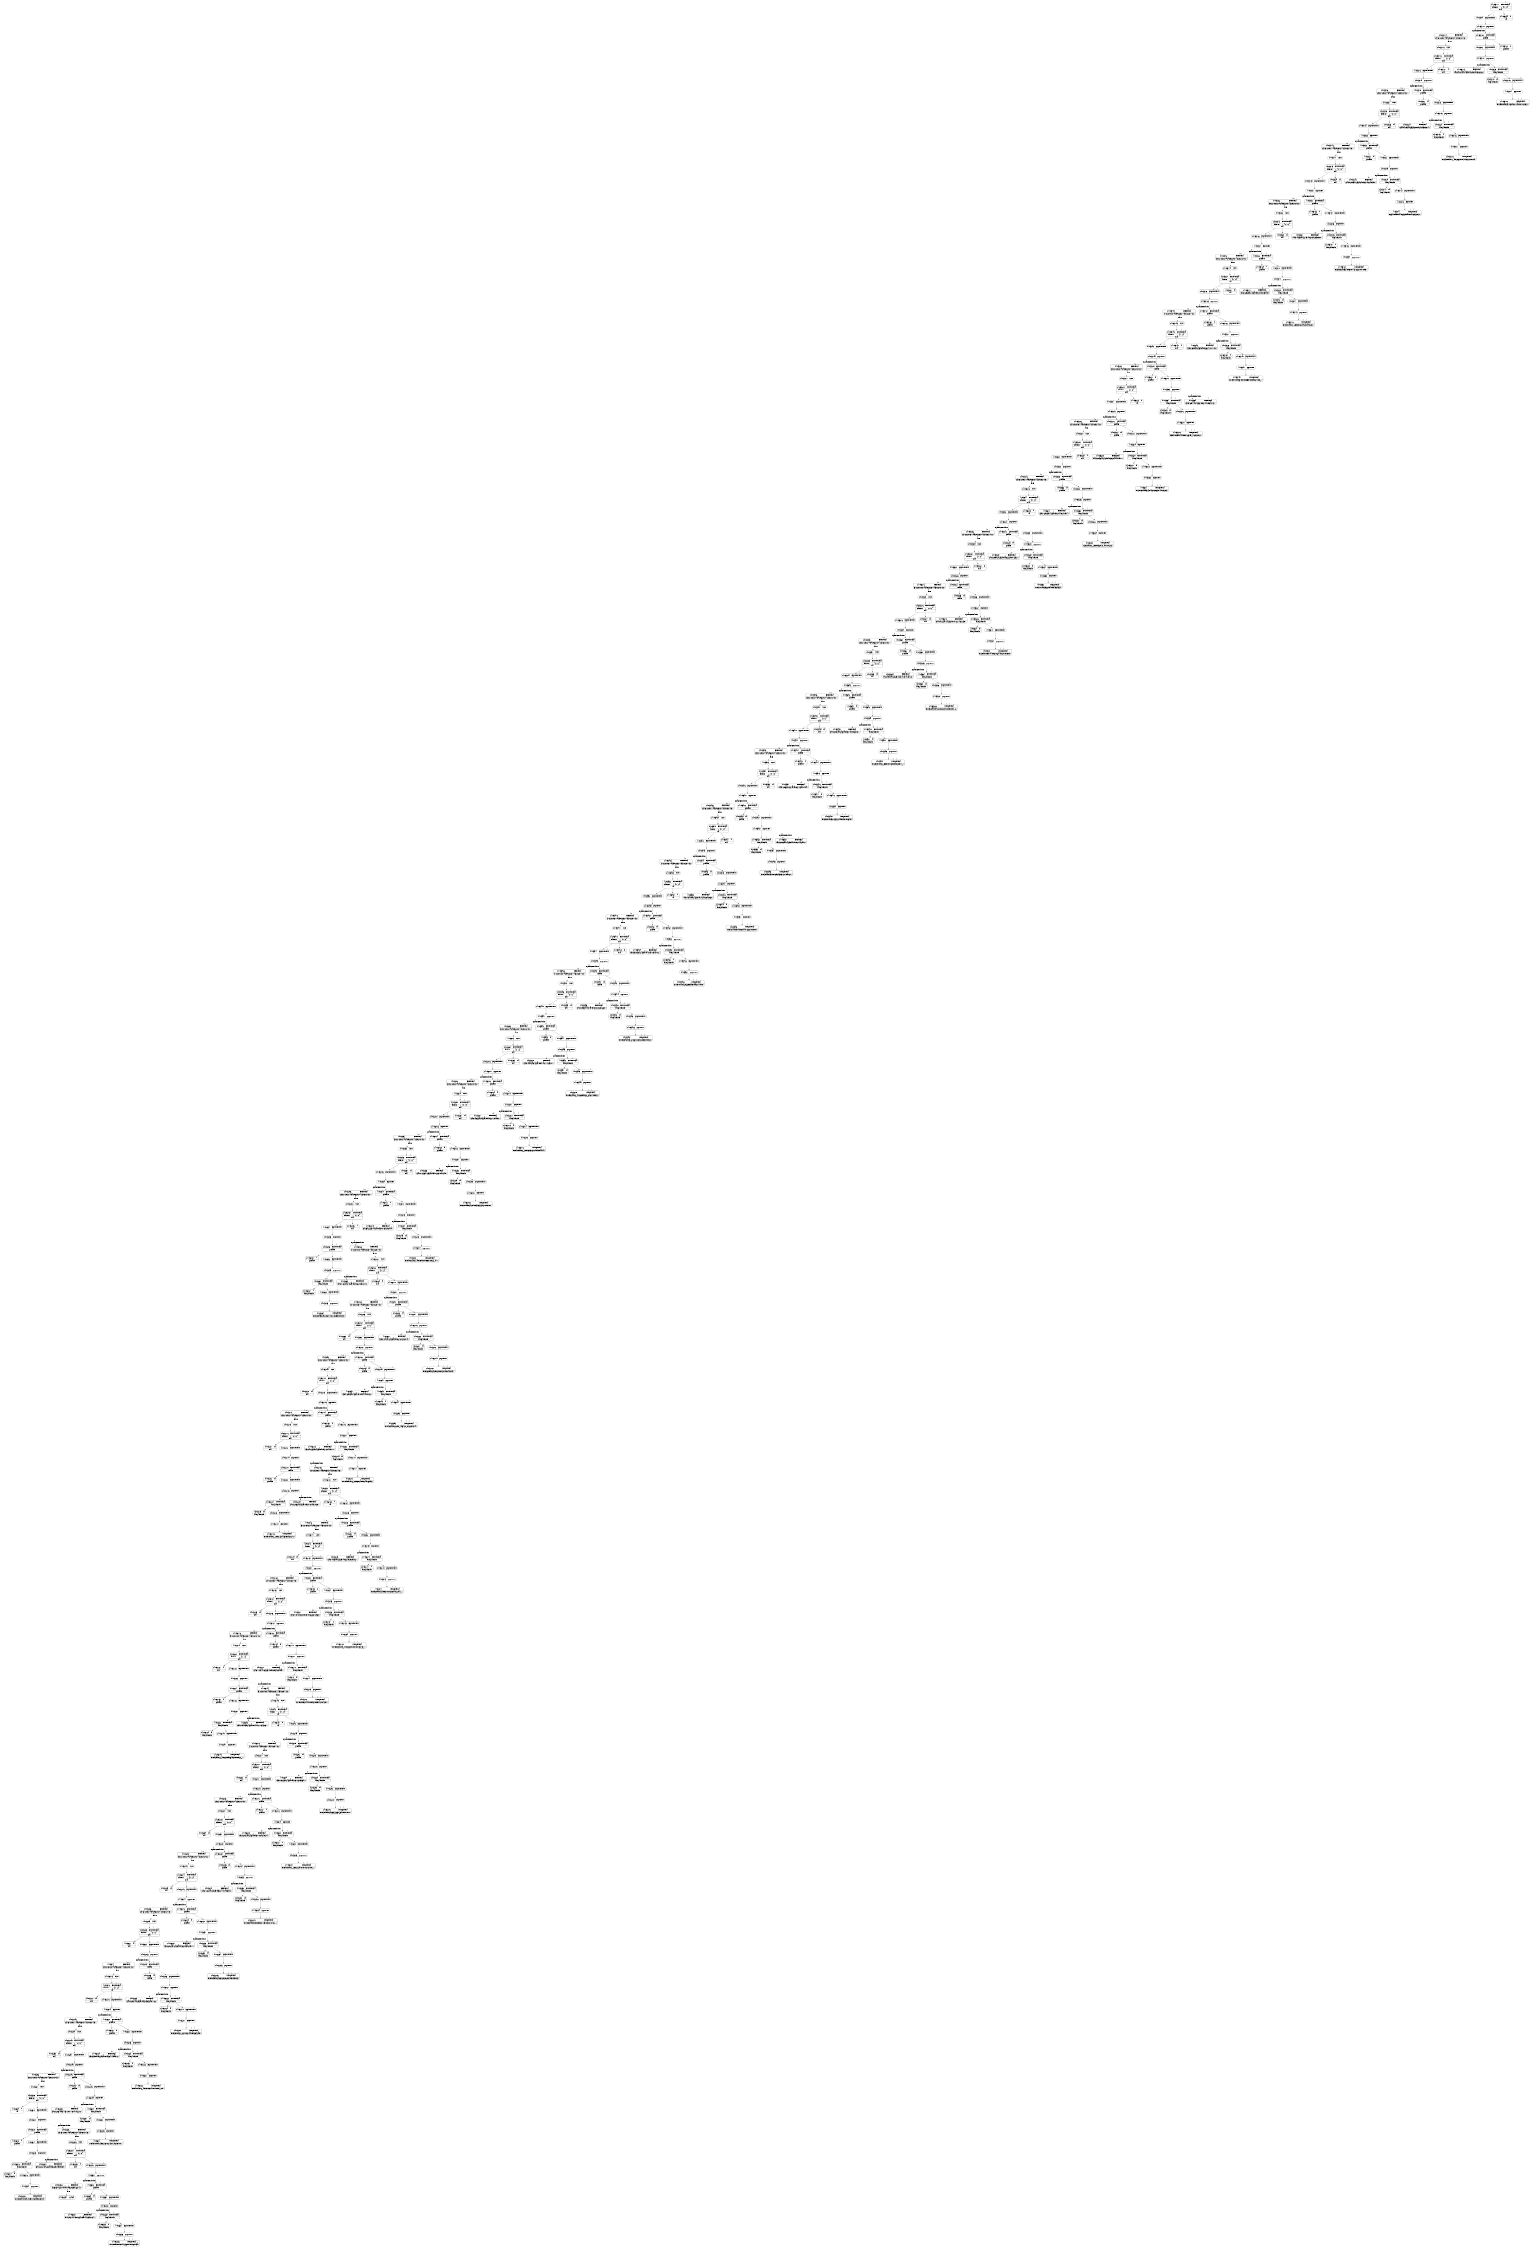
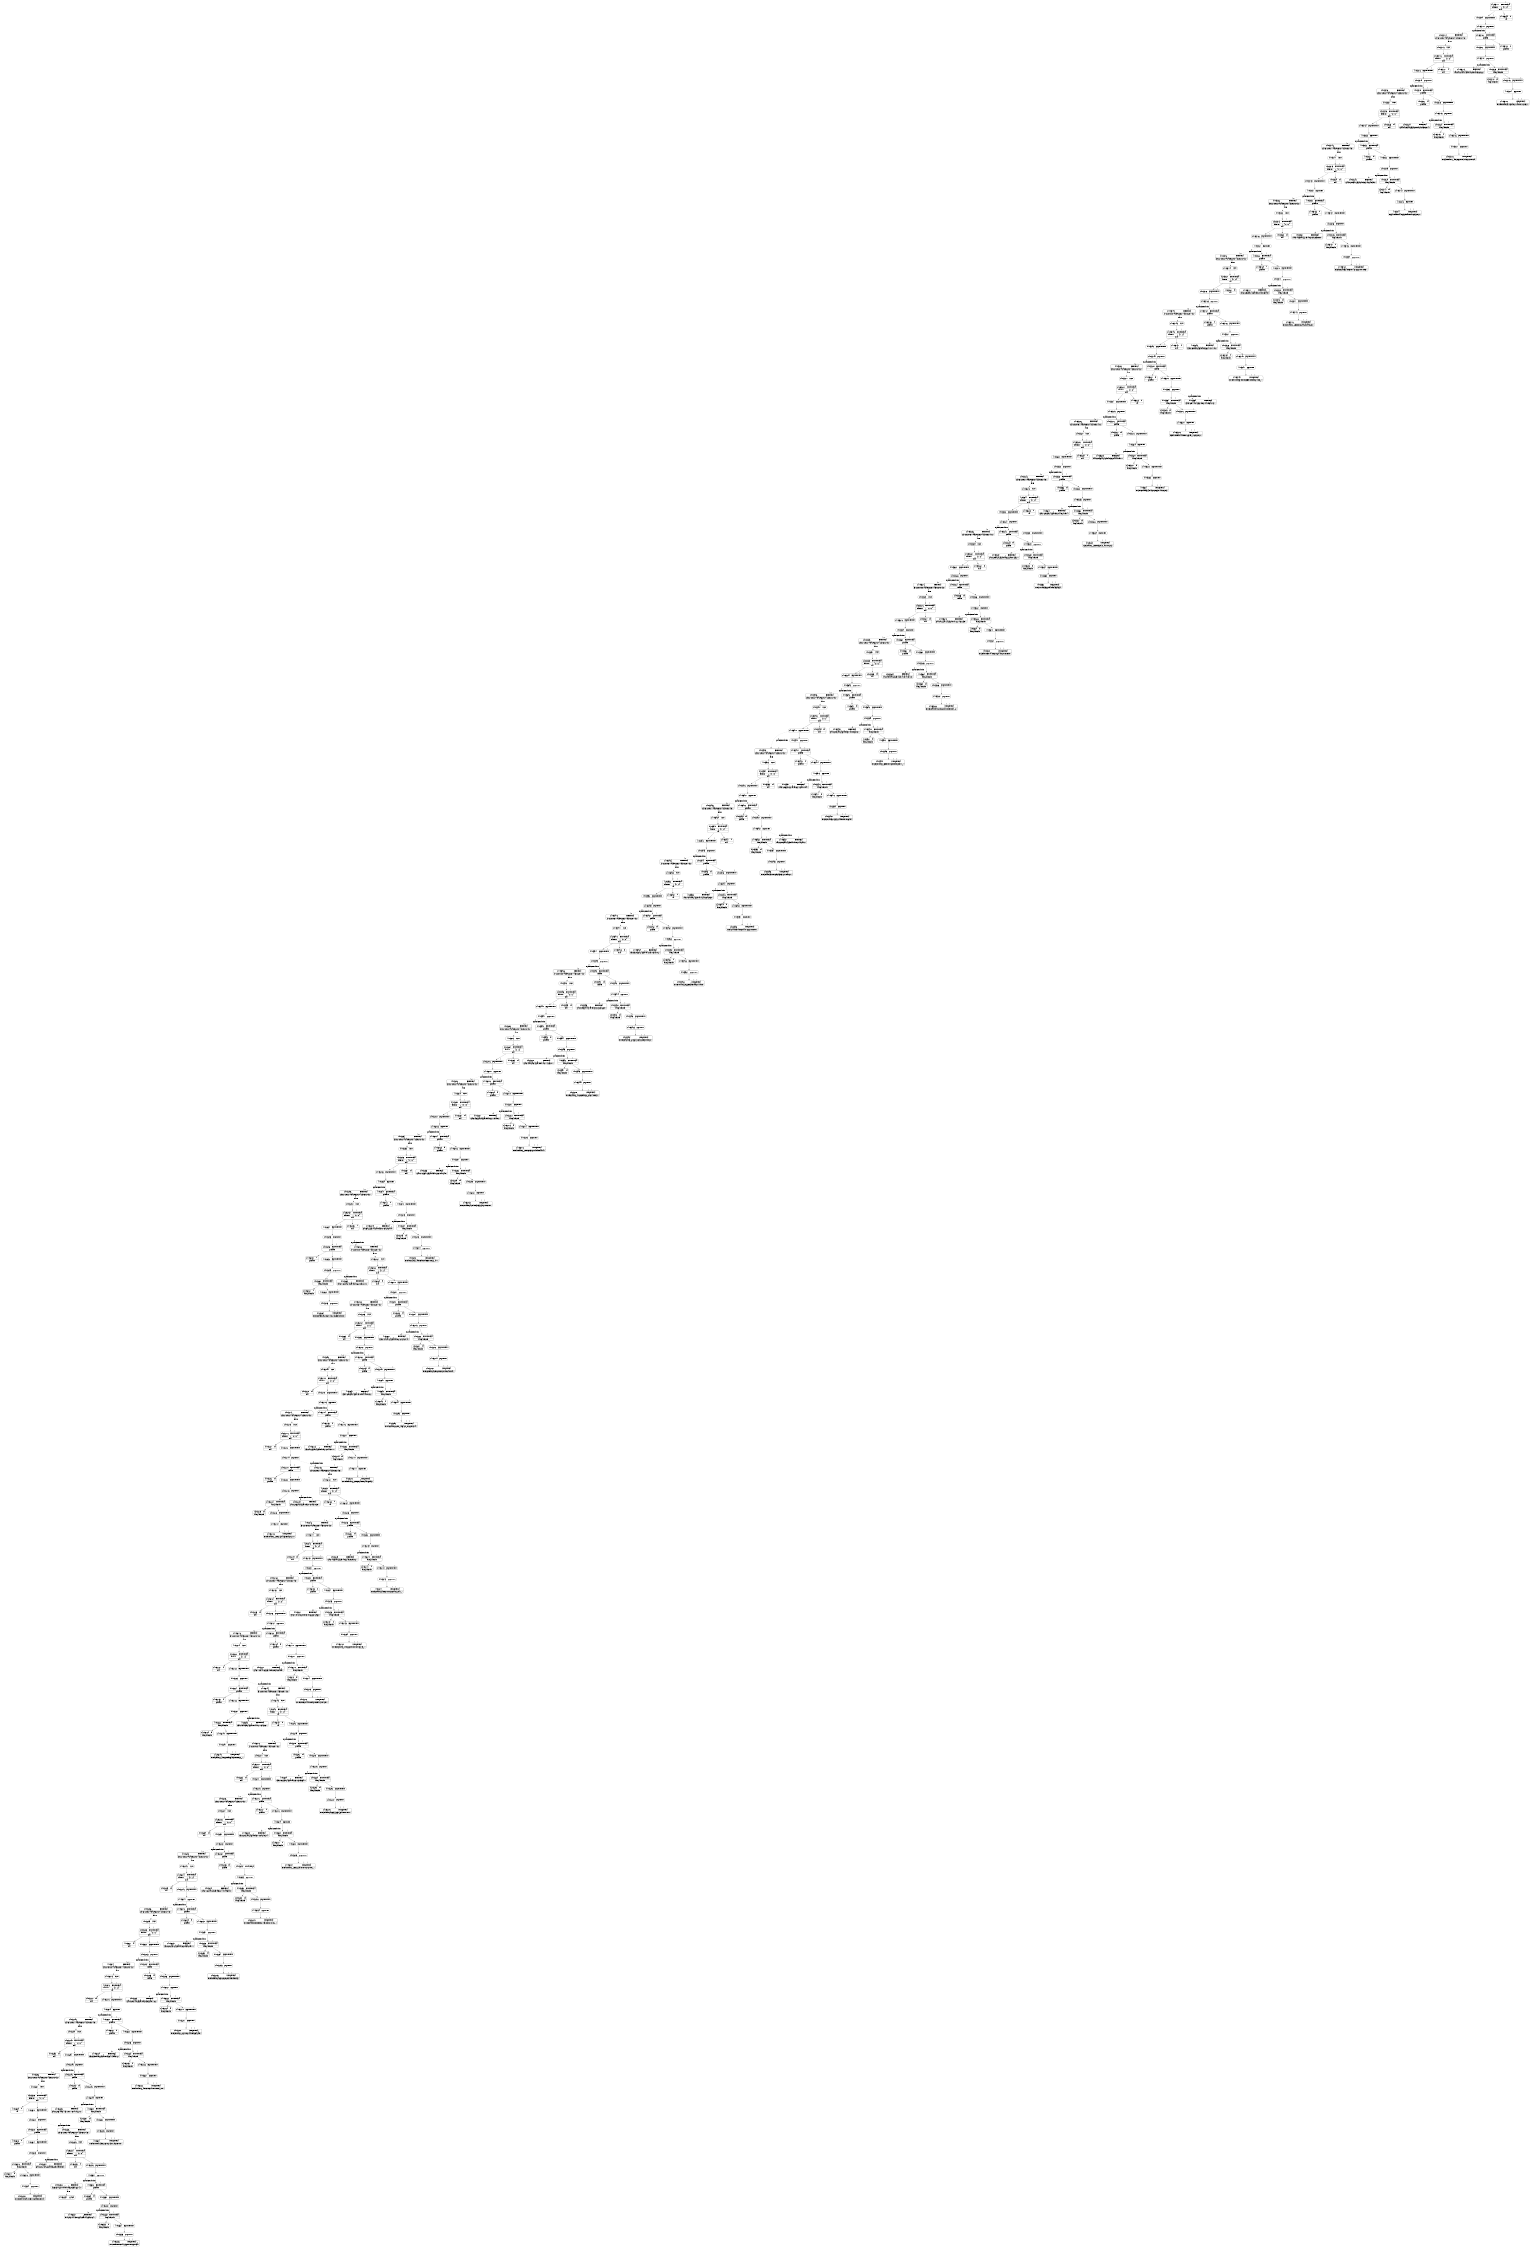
(787, 745) -> (776, 737)
(250, 1866) -> (250, 1866)
